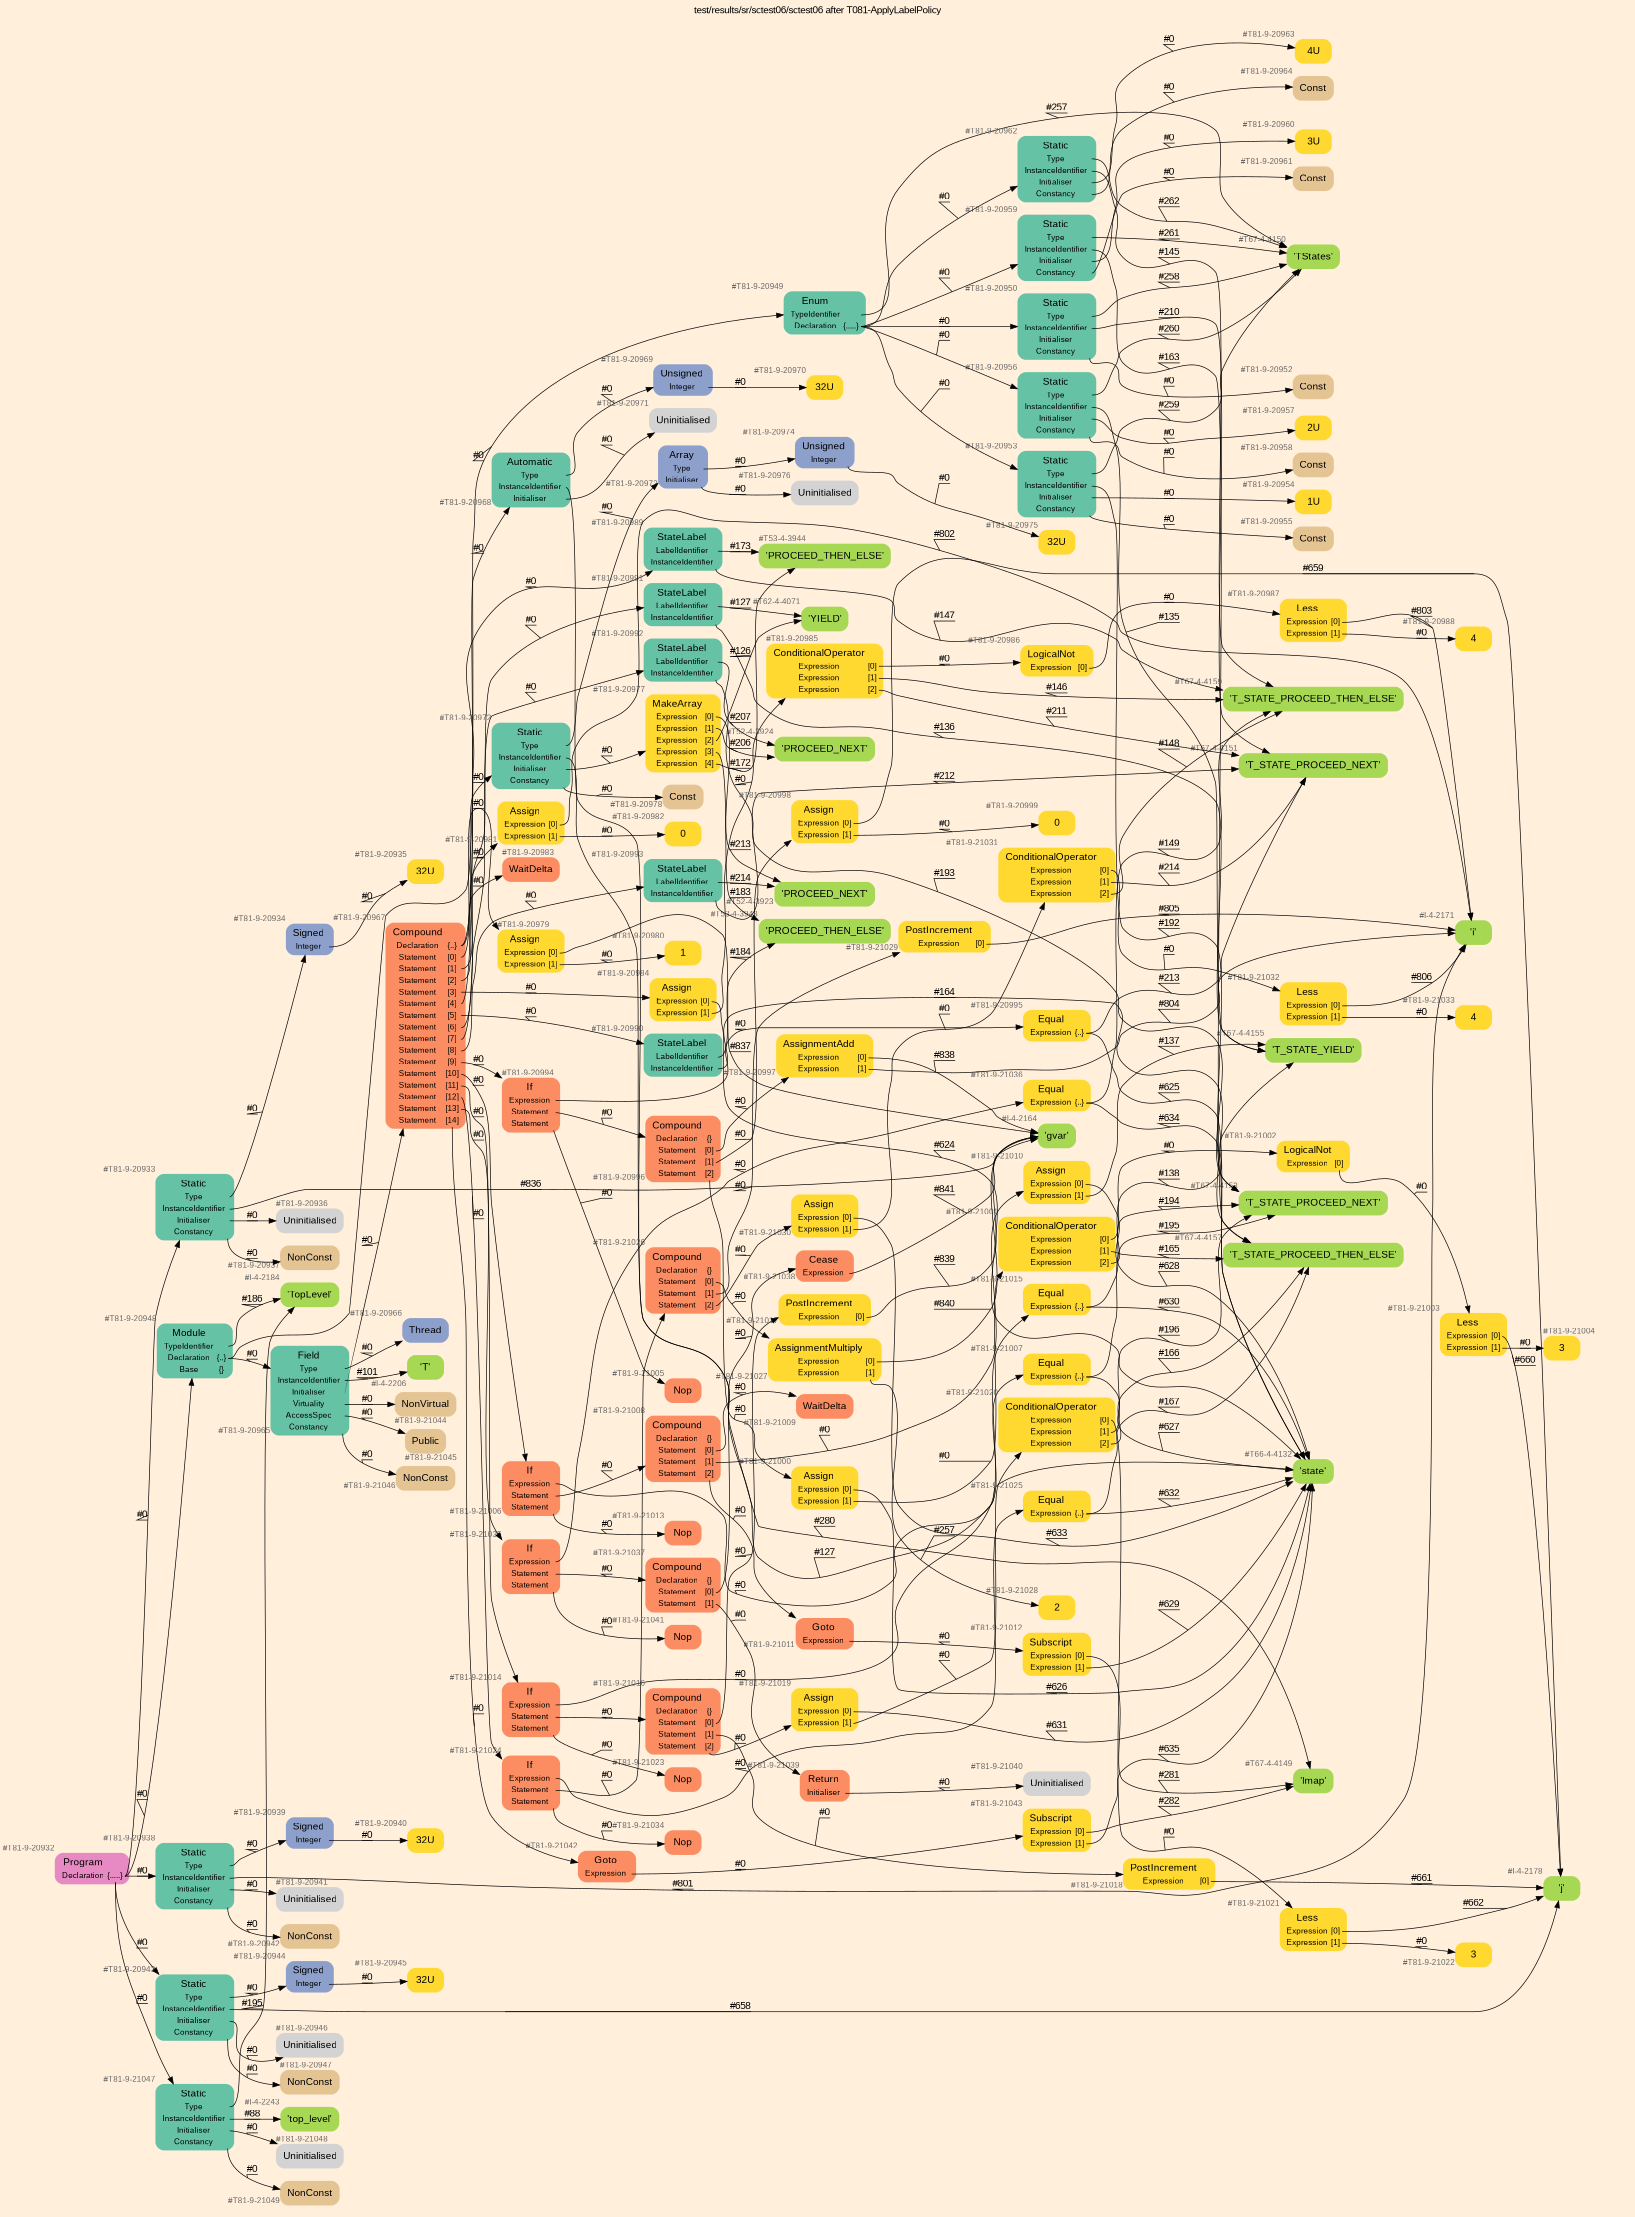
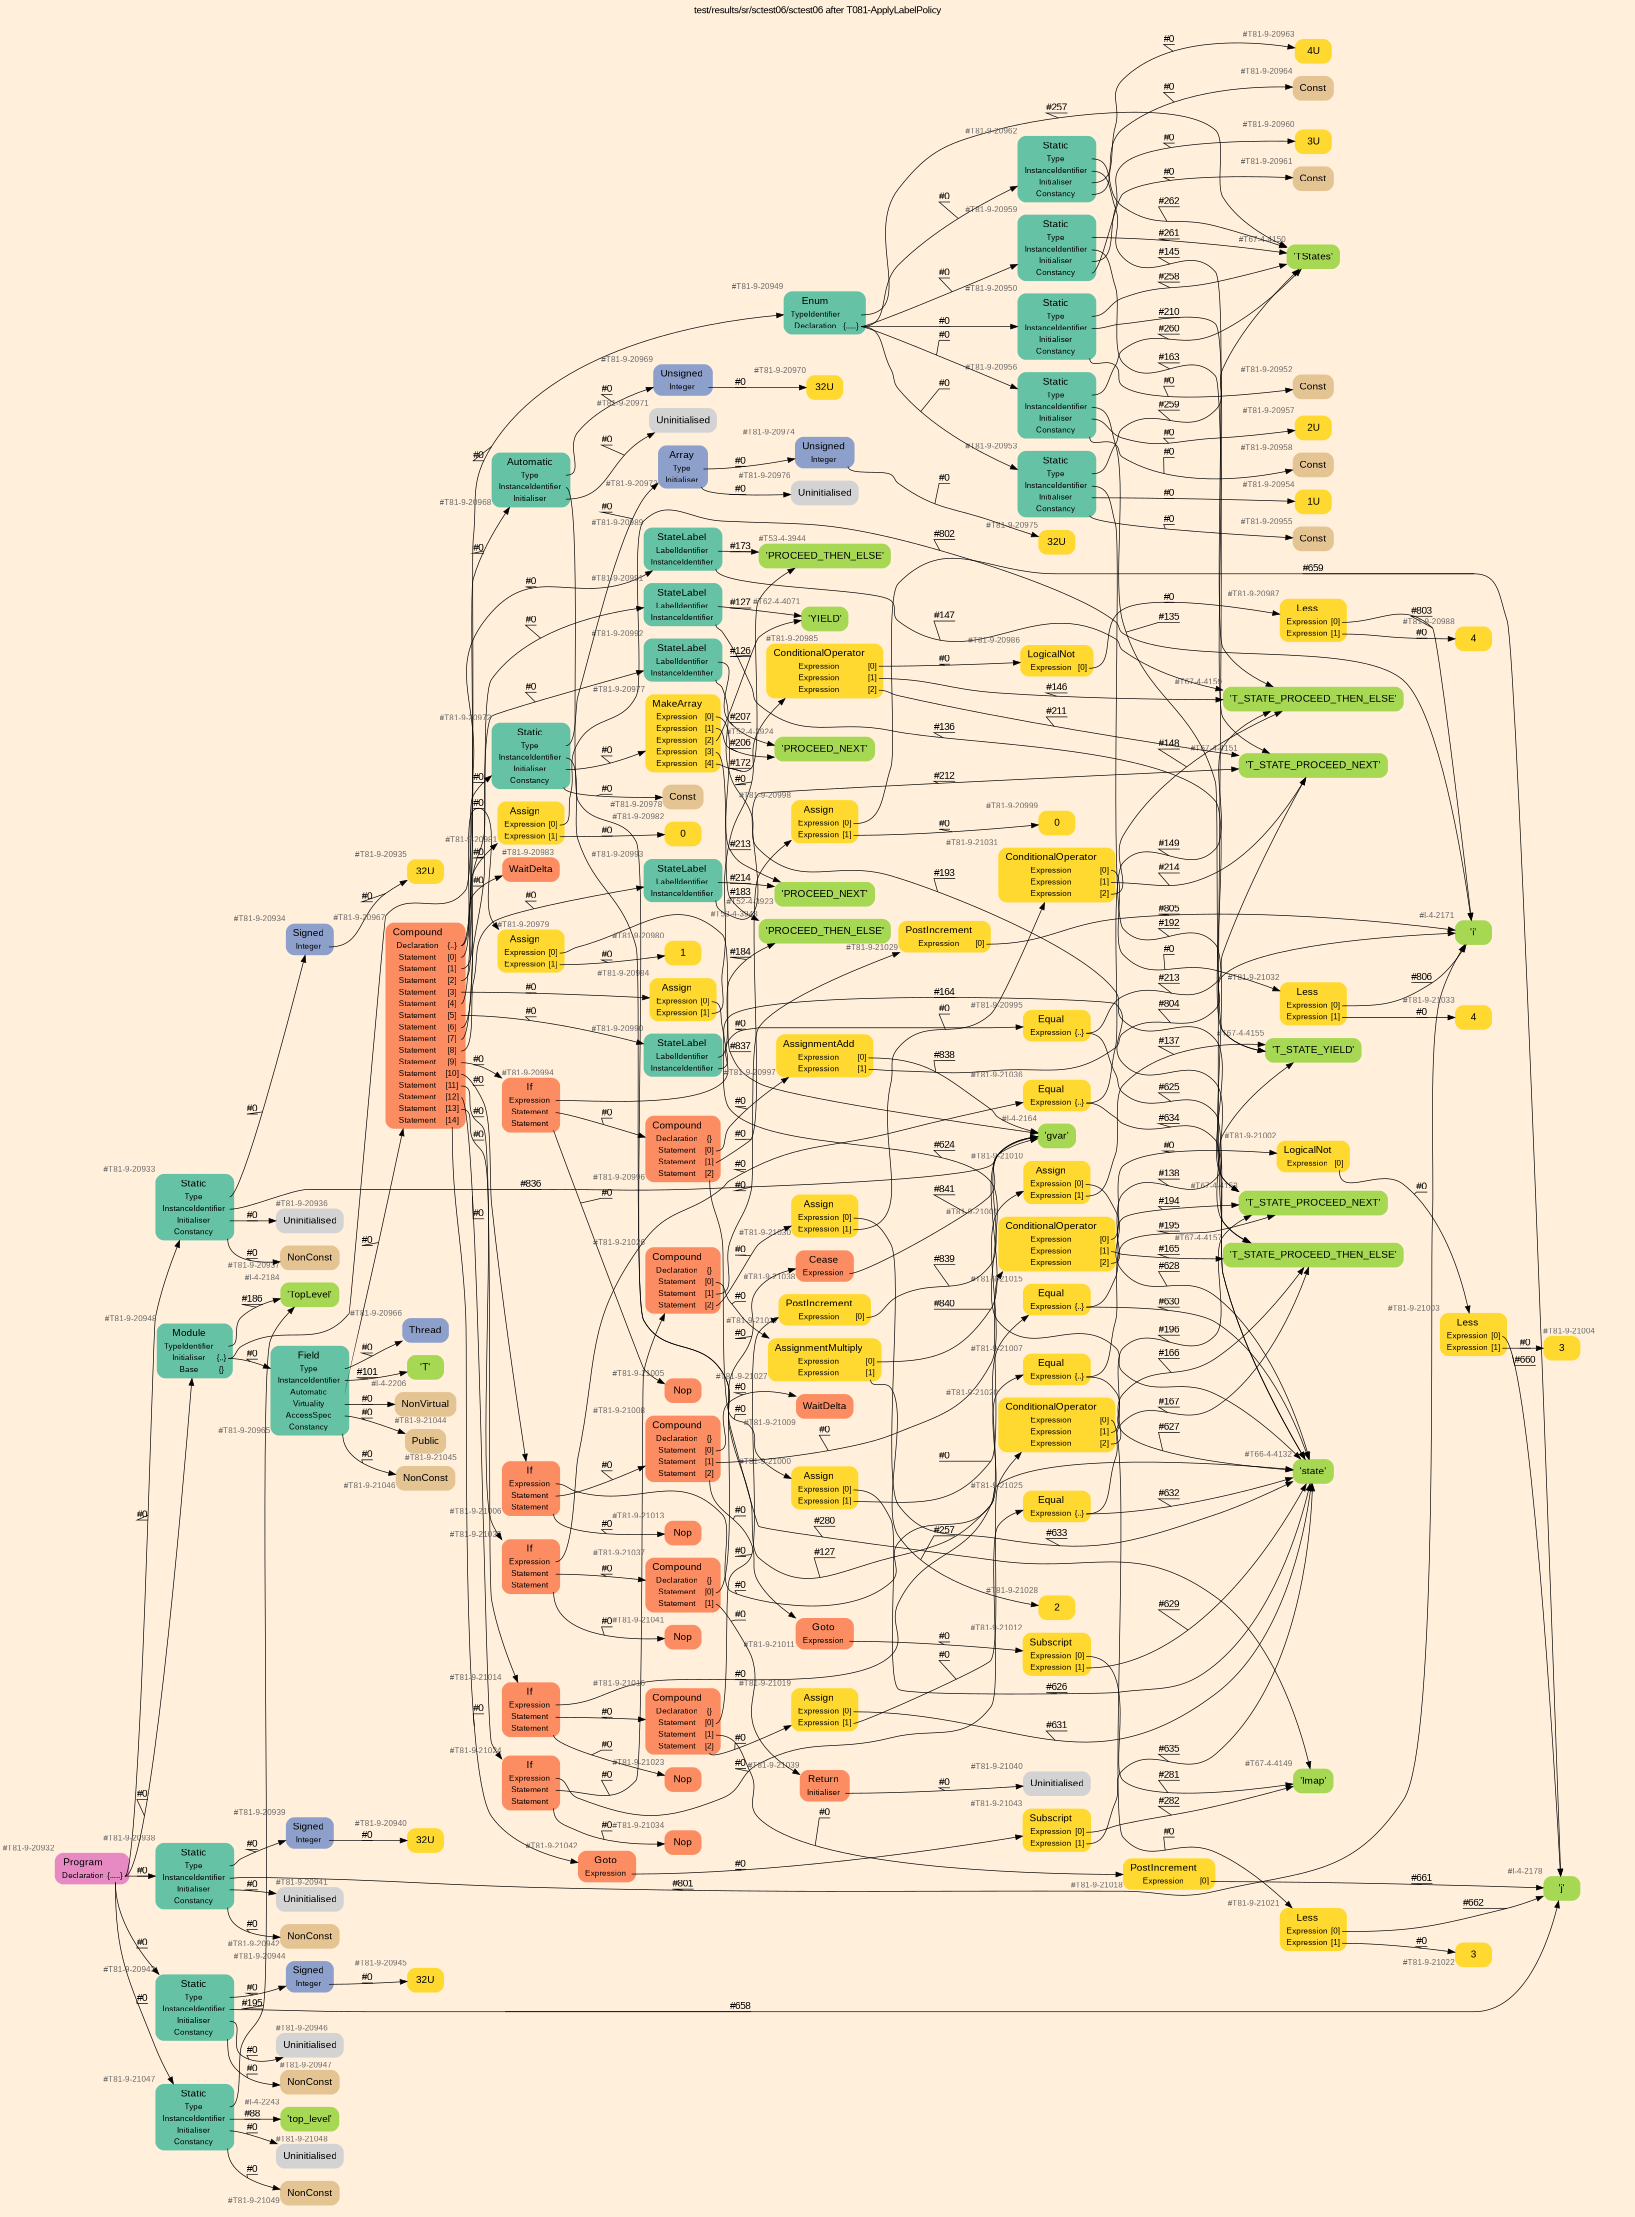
(189, 1358) -> (189, 1358)
(309, 1392) -> (309, 1392)
